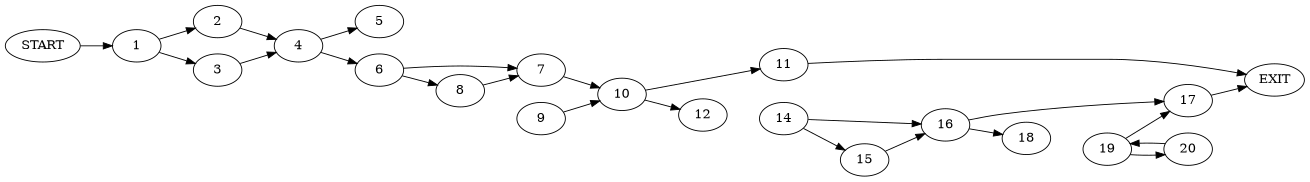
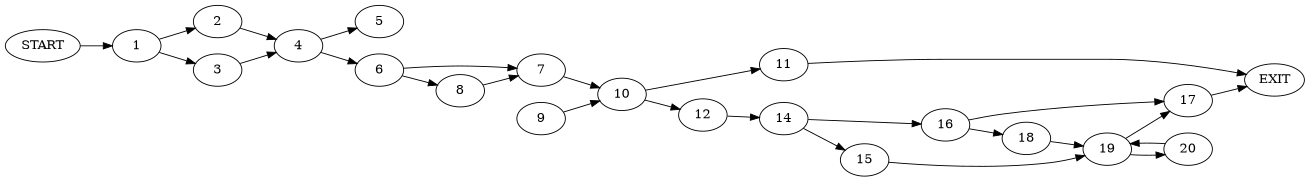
none -> (739, 117)
none -> (1062, 143)
(901, 144) -> (983, 166)
